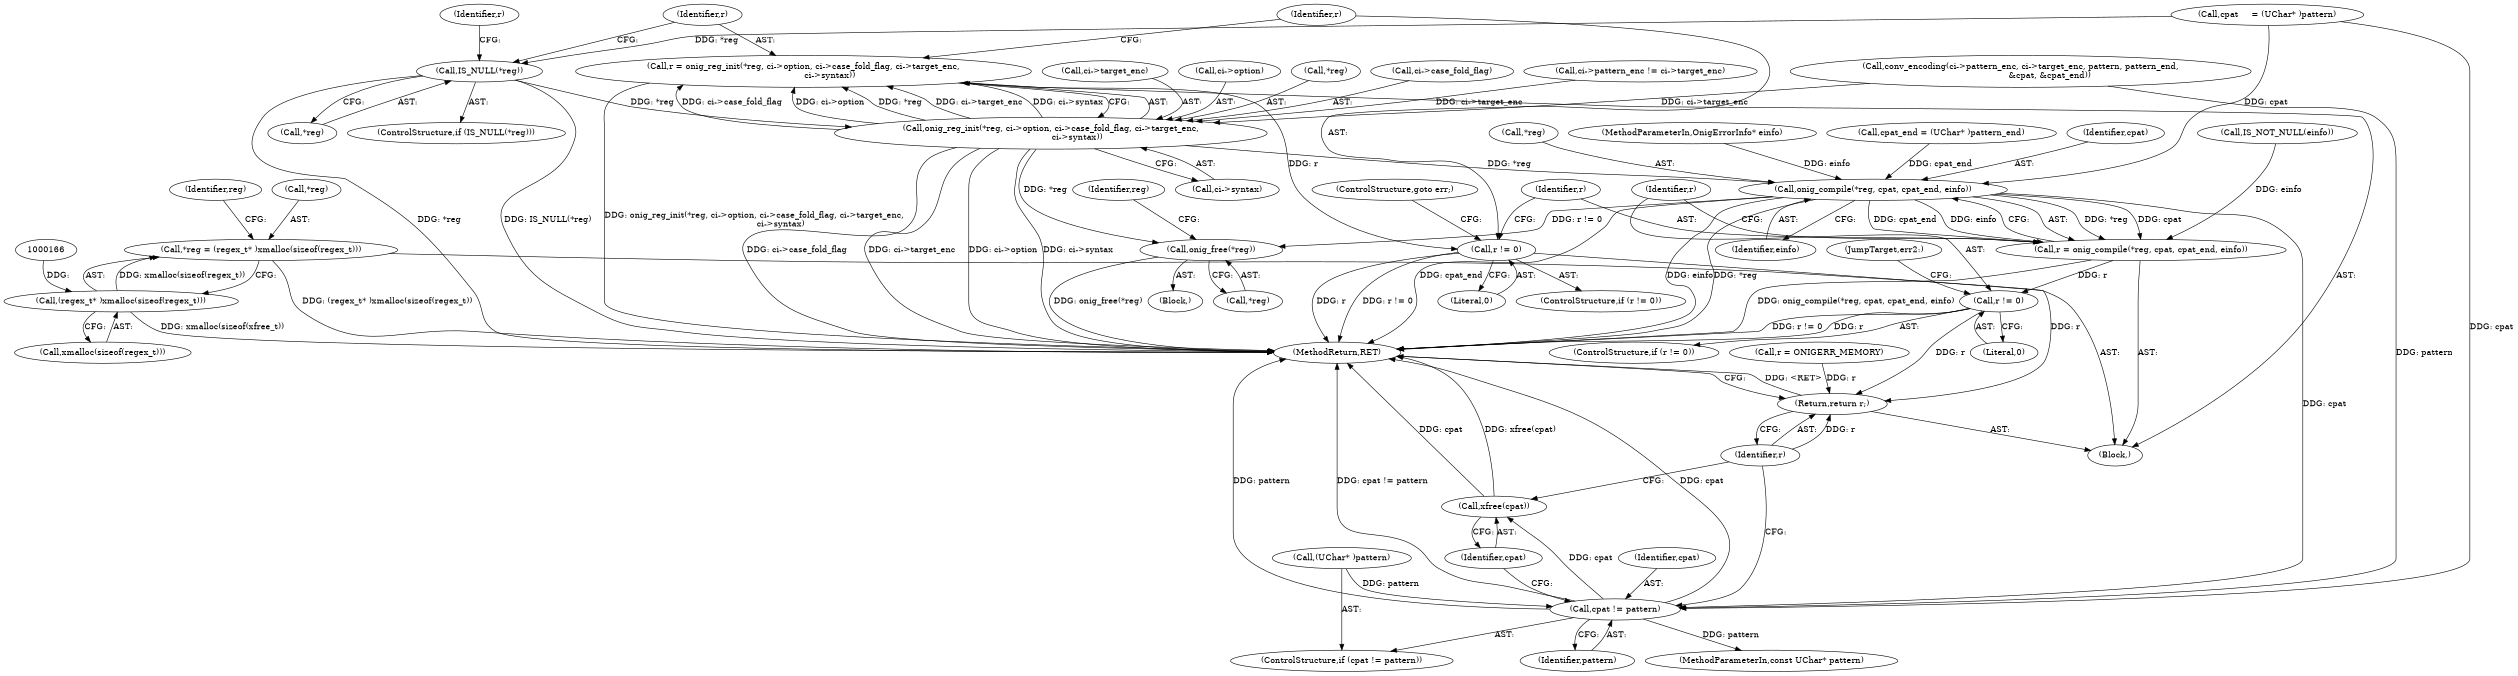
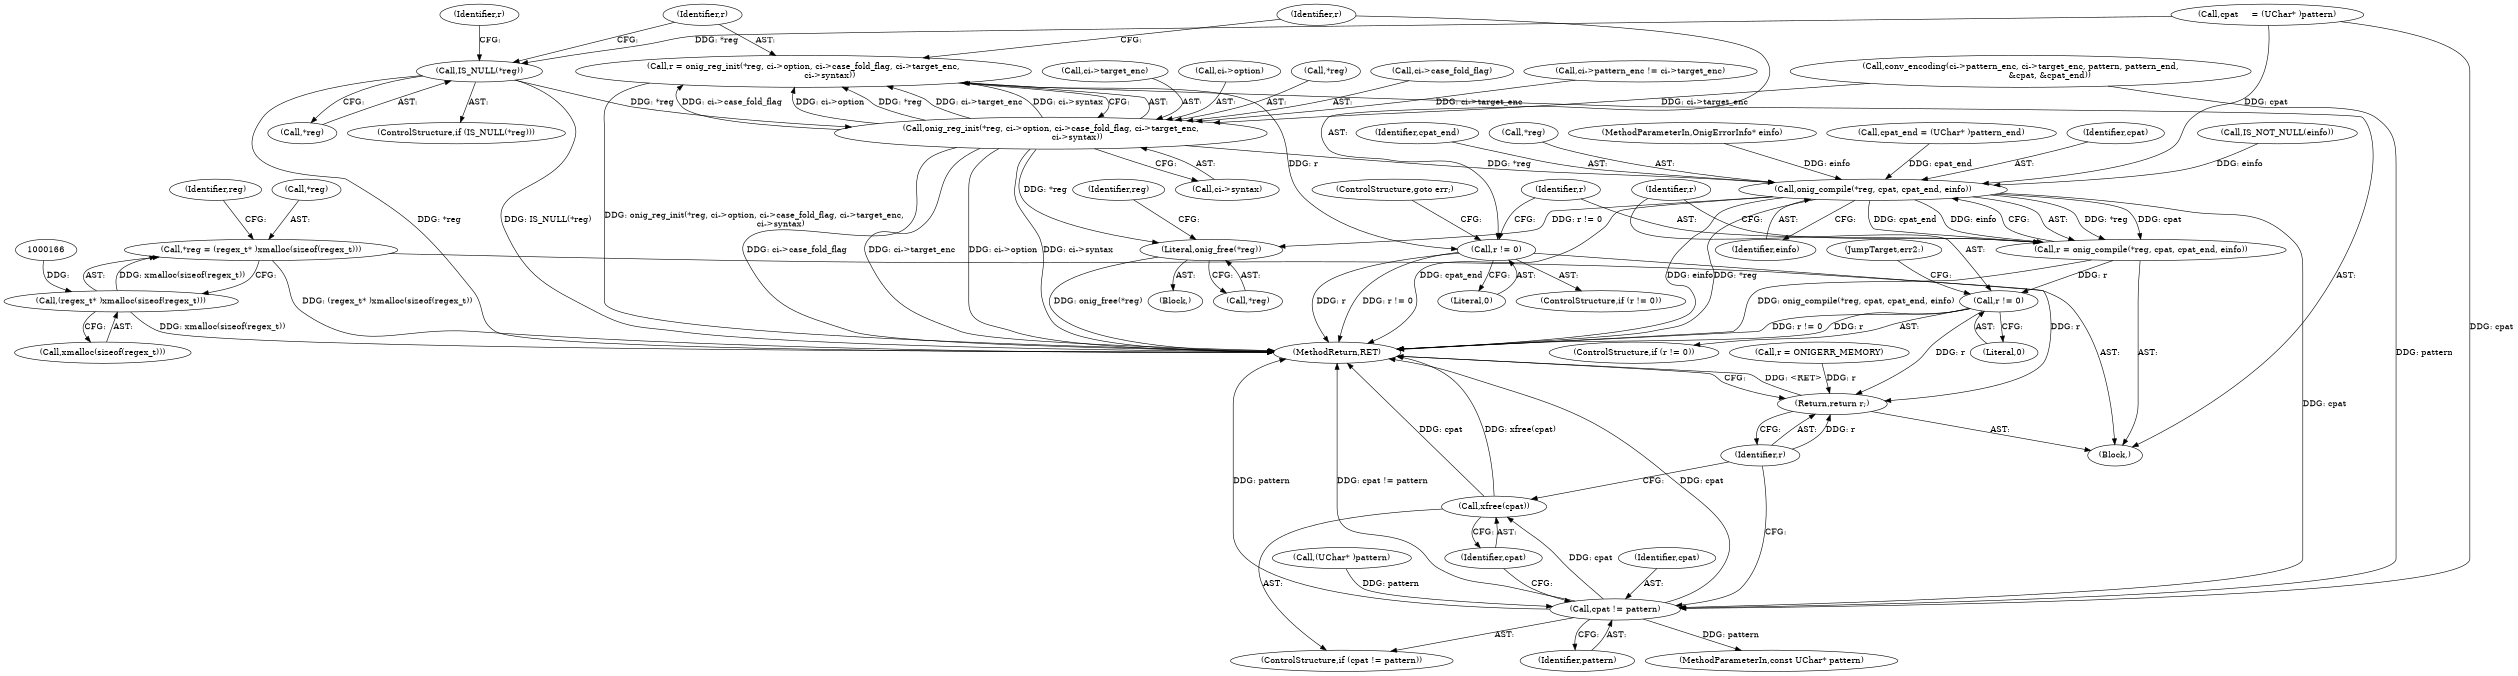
none -> (1417, 133)
(2234, 200) -> (2131, 176)
(1211, 250) -> (1211, 250)
(223, 327) -> (223, 327)
(1342, 606) -> (1291, 533)
